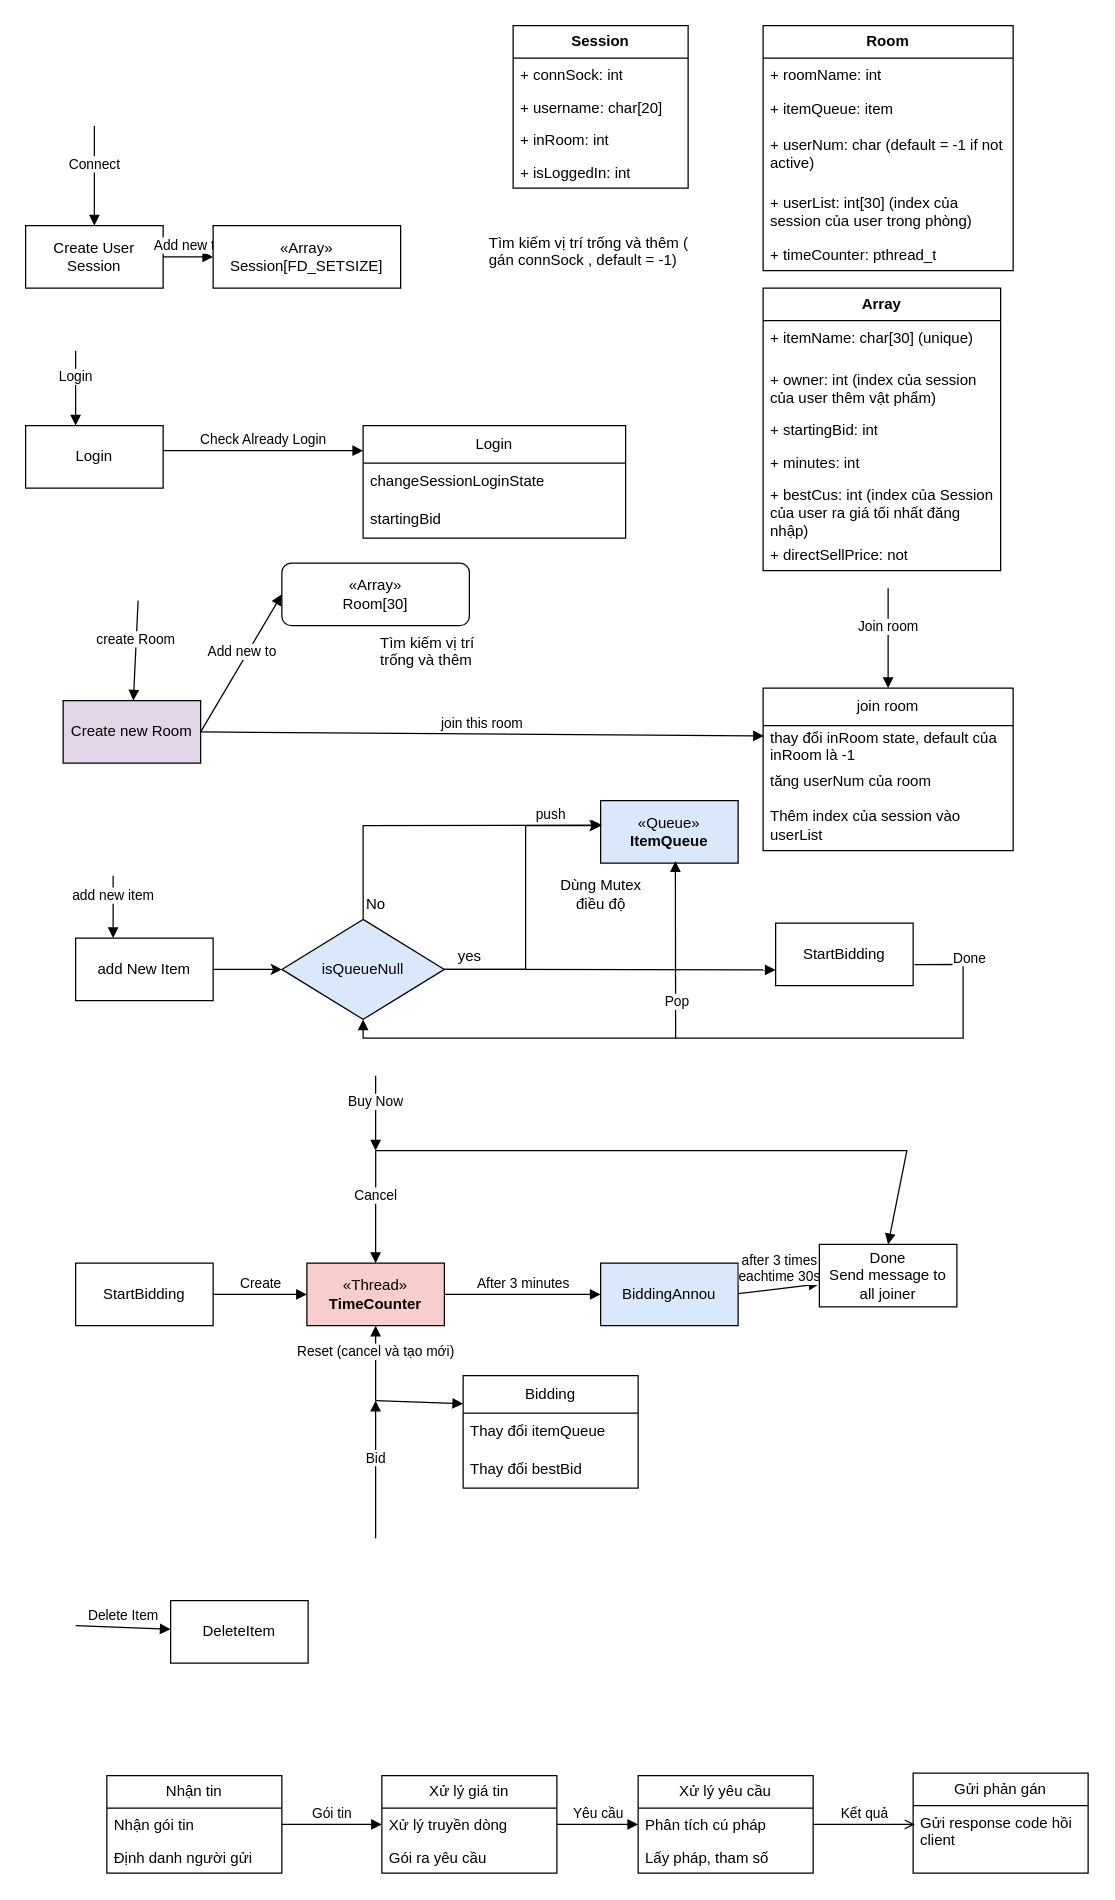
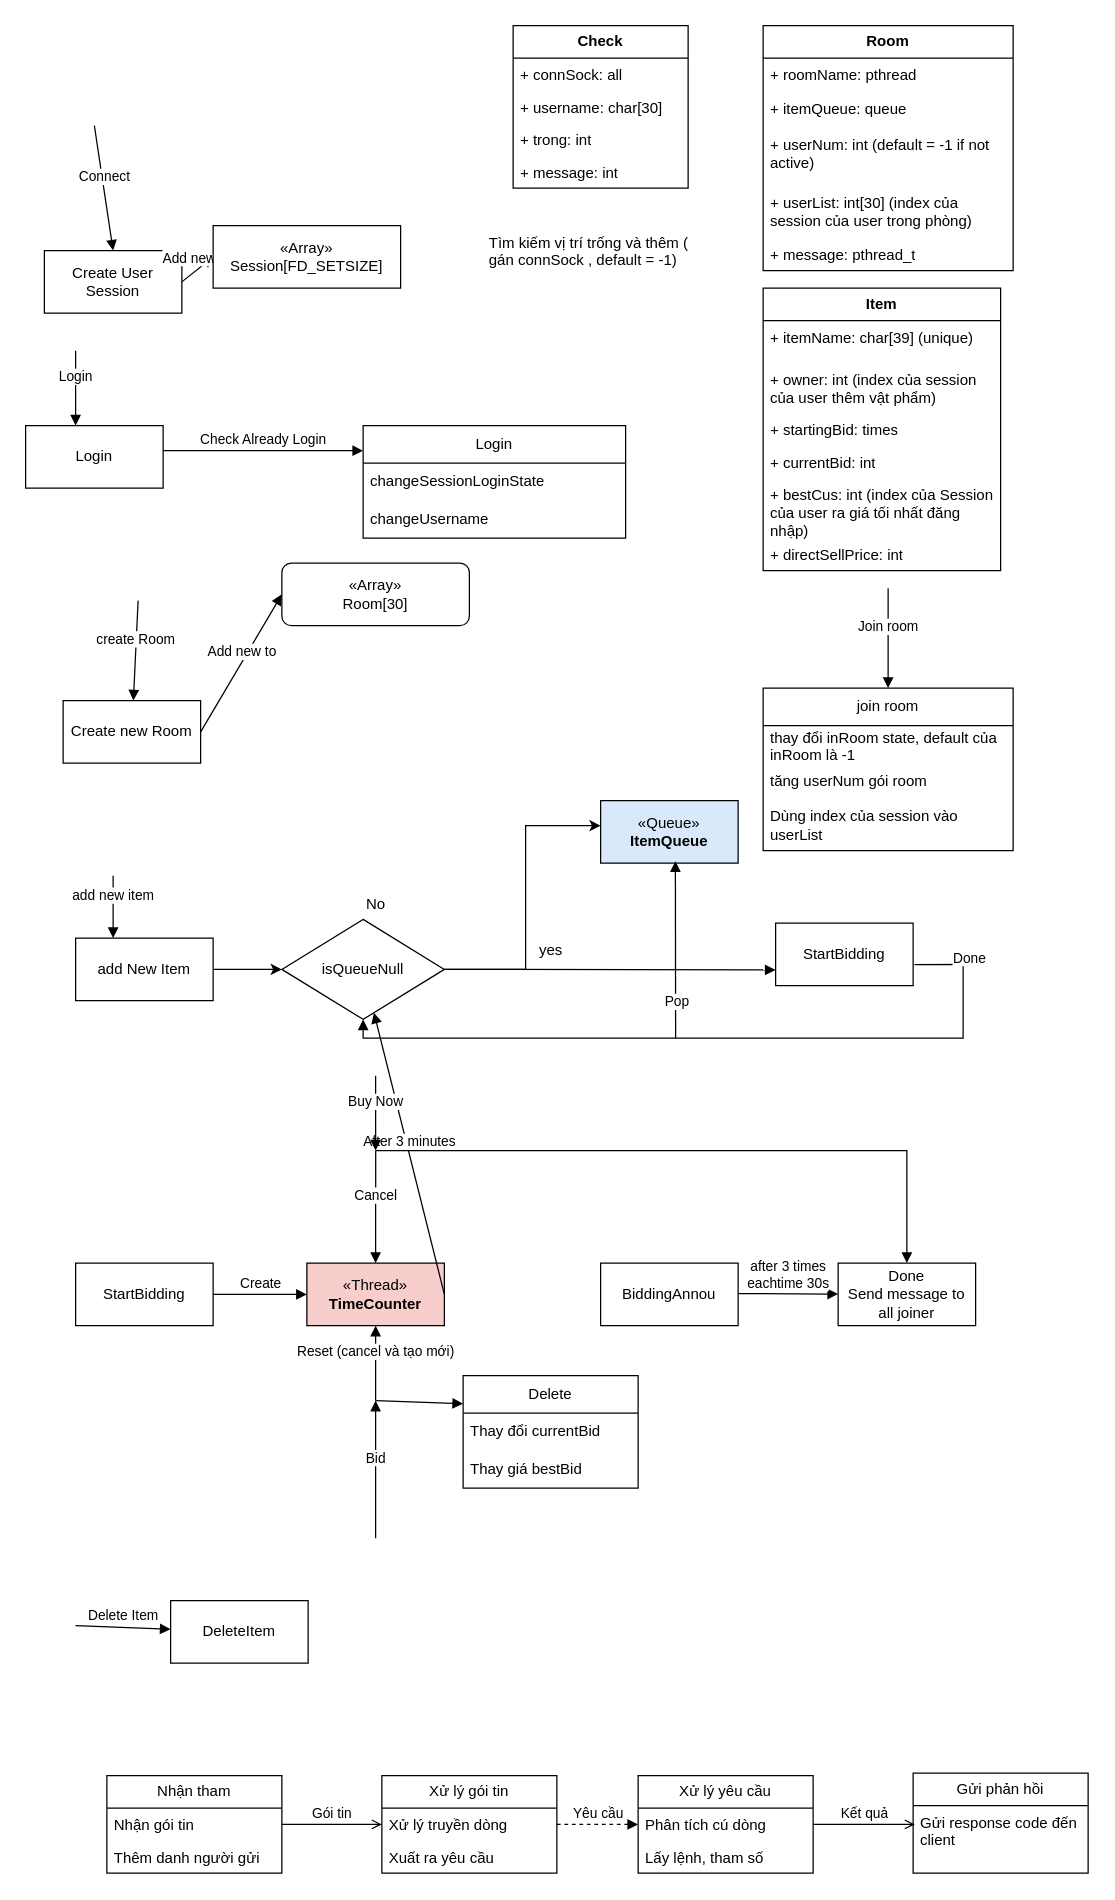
(601, 42) -> (601, 42)
(576, 76) -> (574, 76)
(826, 76) -> (845, 76)
(599, 108) -> (599, 108)
(832, 109) -> (838, 109)
(565, 141) -> (563, 141)
(889, 155) -> (889, 155)
(582, 173) -> (572, 173)
(864, 256) -> (849, 256)
(94, 257) -> (113, 282)
(882, 304) -> (882, 304)
(881, 338) -> (881, 338)
(835, 431) -> (843, 431)
(820, 463) -> (832, 463)
(413, 519) -> (429, 519)
(849, 556) -> (847, 556)
(444, 657) -> none
(132, 732) -> (132, 732)
(478, 734) -> none
(853, 782) -> (851, 782)
(395, 826) -> none
(889, 826) -> (889, 826)
(601, 894) -> none
(469, 957) -> (551, 951)
(363, 969) -> (363, 969)
(888, 1276) -> (907, 1294)
(517, 1294) -> (421, 1201)
(669, 1294) -> (669, 1294)
(551, 1394) -> (551, 1394)
(538, 1432) -> (543, 1432)
(530, 1469) -> (530, 1469)
(1001, 1789) -> (1001, 1789)
(194, 1792) -> (194, 1792)
(469, 1792) -> (469, 1792)
(370, 1824) -> (373, 1824)
(592, 1824) -> (592, 1824)
(711, 1826) -> (711, 1826)
(1002, 1832) -> (1002, 1832)
(184, 1858) -> (184, 1858)
(440, 1858) -> (447, 1858)
(709, 1858) -> (707, 1858)
